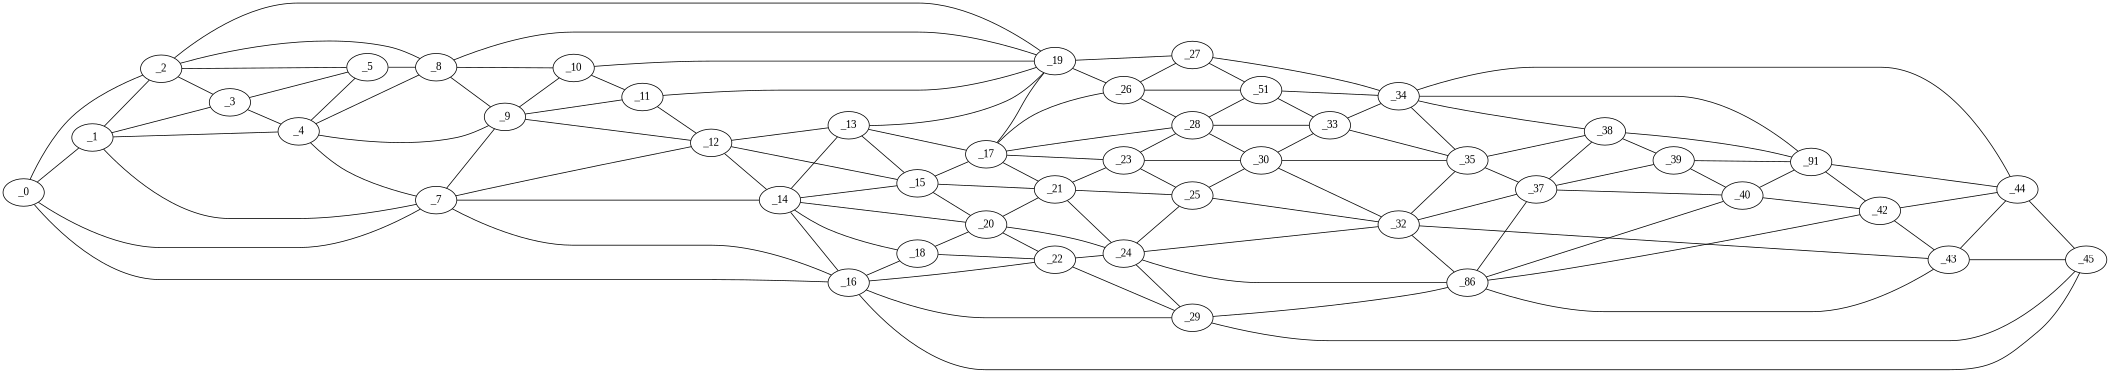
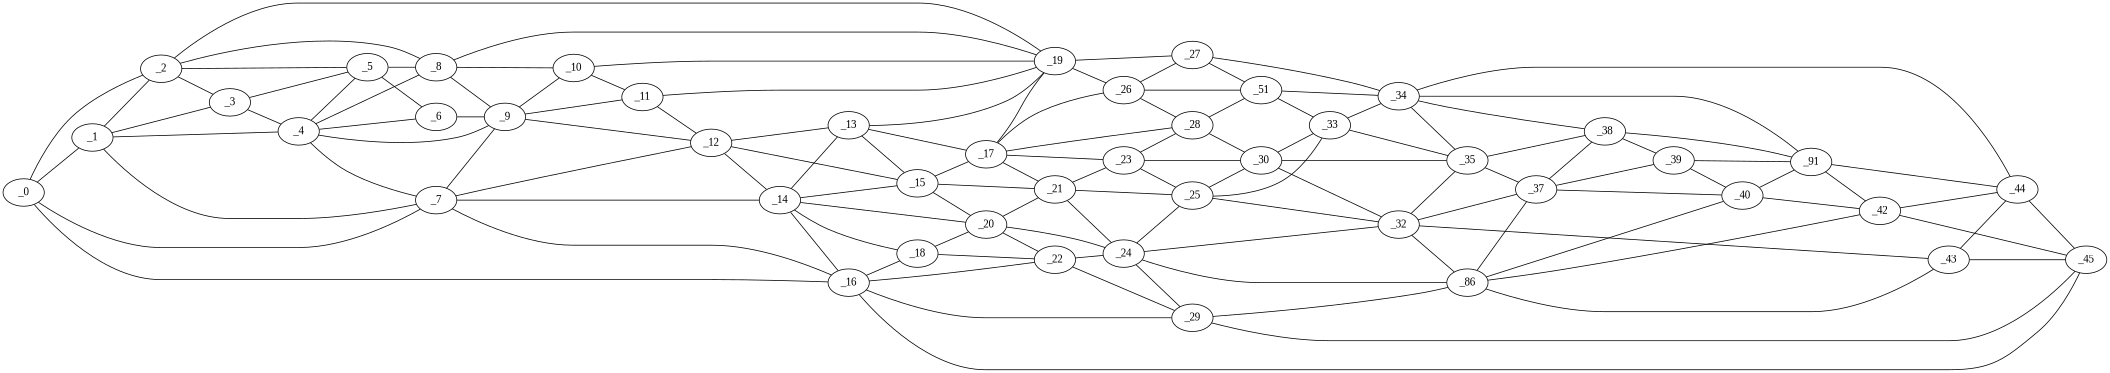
none -> (436, 117)
(1261, 125) -> (1277, 184)
(1914, 235) -> (1983, 235)
